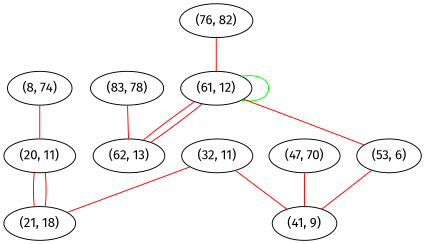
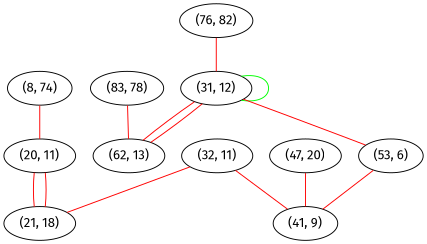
(216, 88) -> (216, 88)
(305, 156) -> (305, 156)
